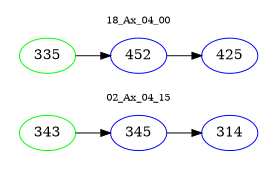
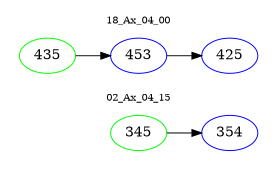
(48, 56) -> (48, 56)
(139, 56) -> (139, 56)
(48, 133) -> none
(139, 133) -> (139, 133)
(230, 133) -> (230, 133)
